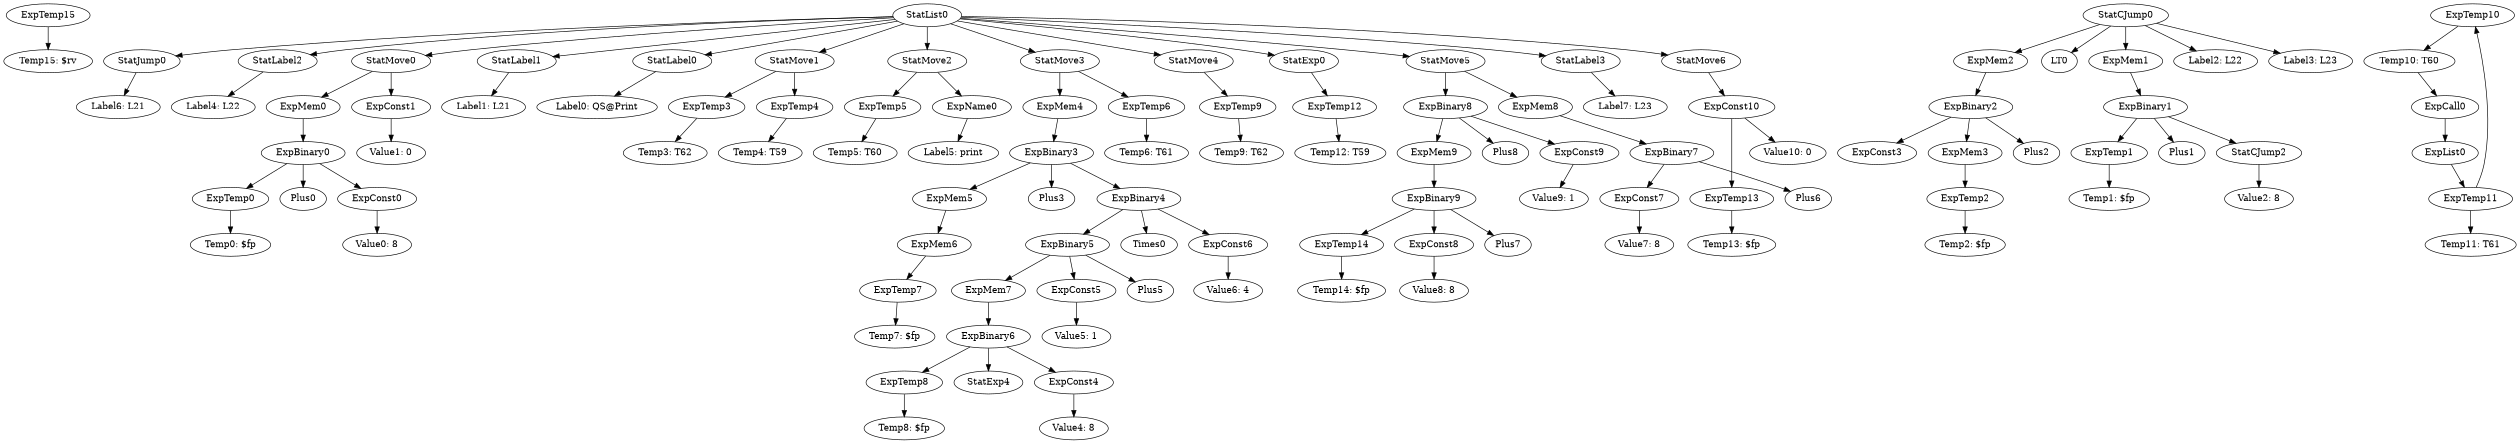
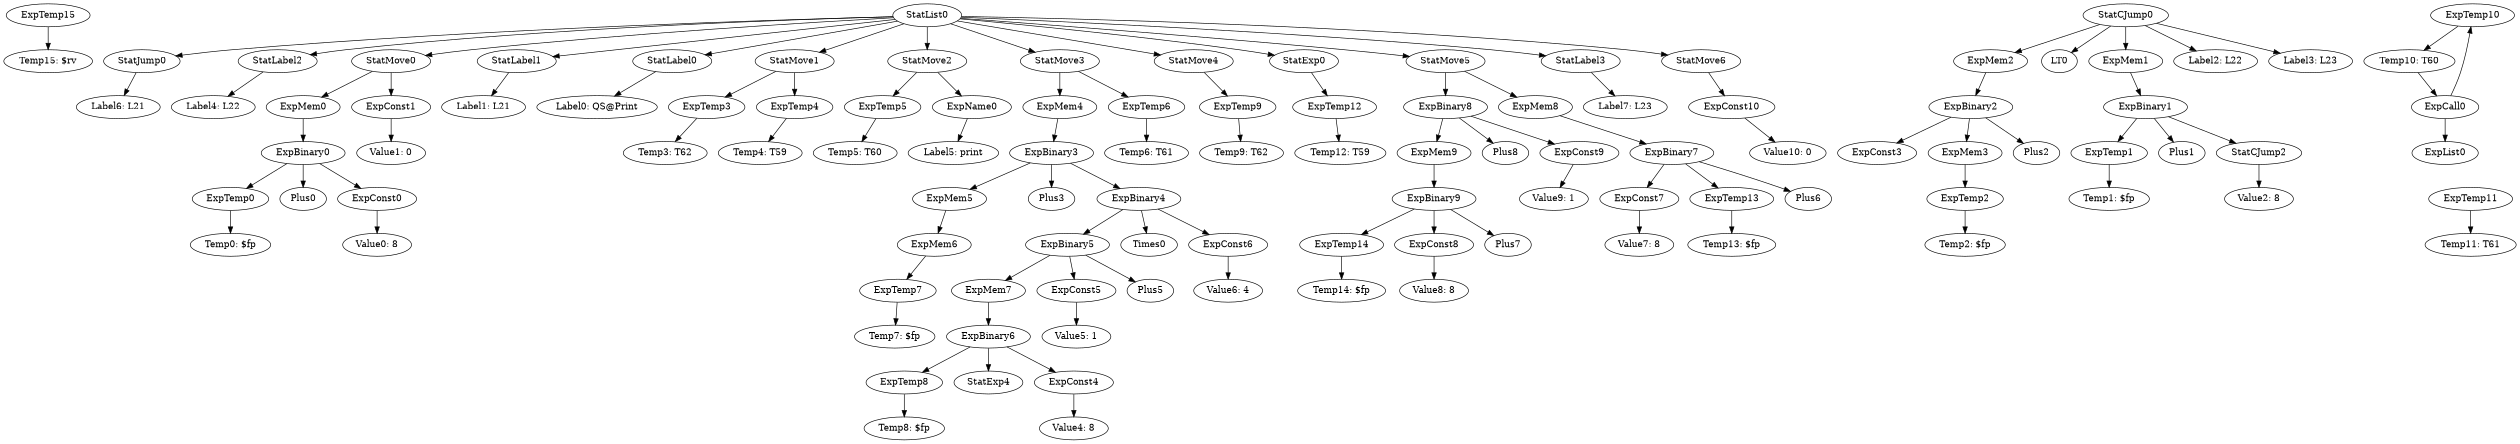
(2488, 111) -> (2463, 65)
(1732, 150) -> (1699, 174)
(2456, 173) -> none
